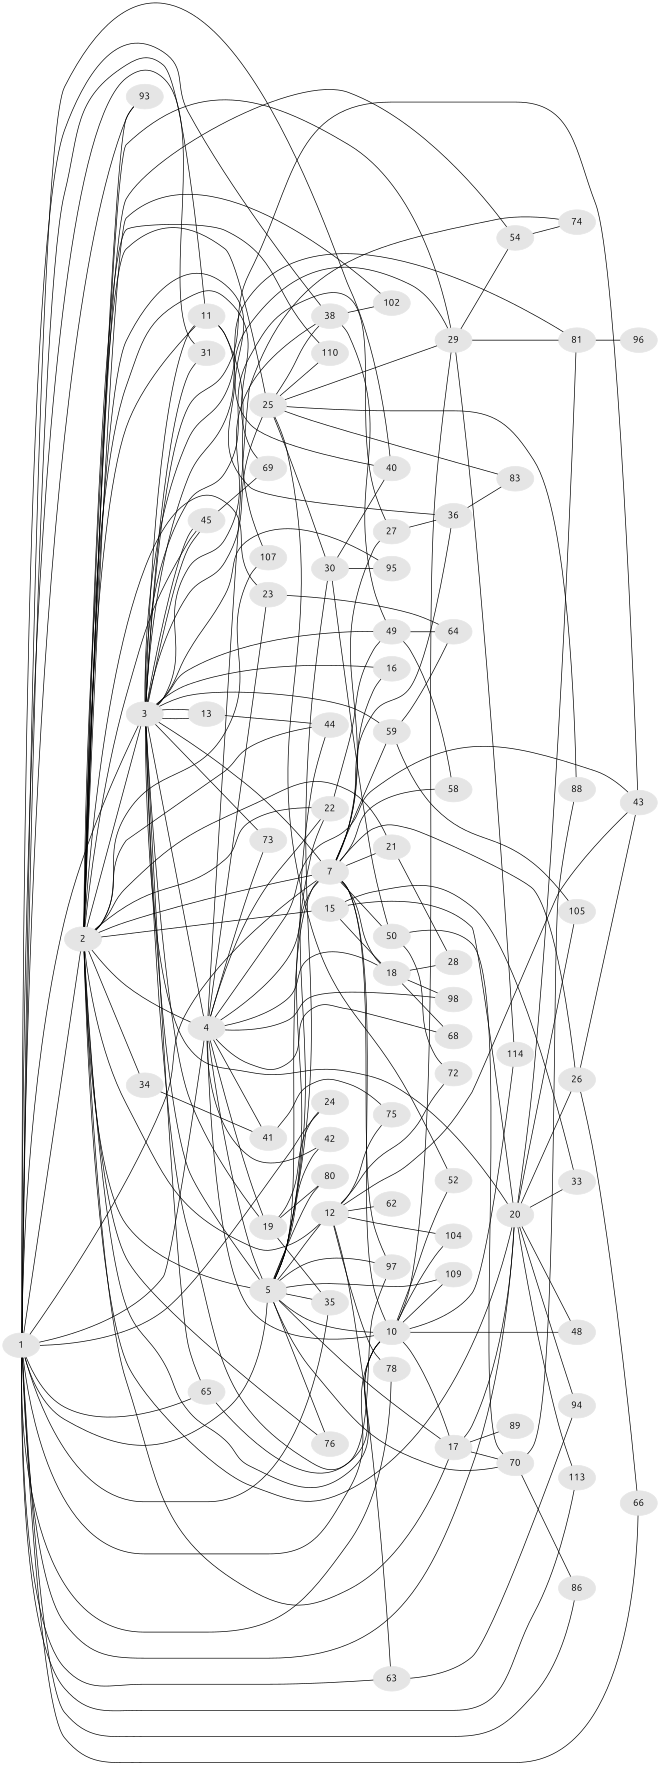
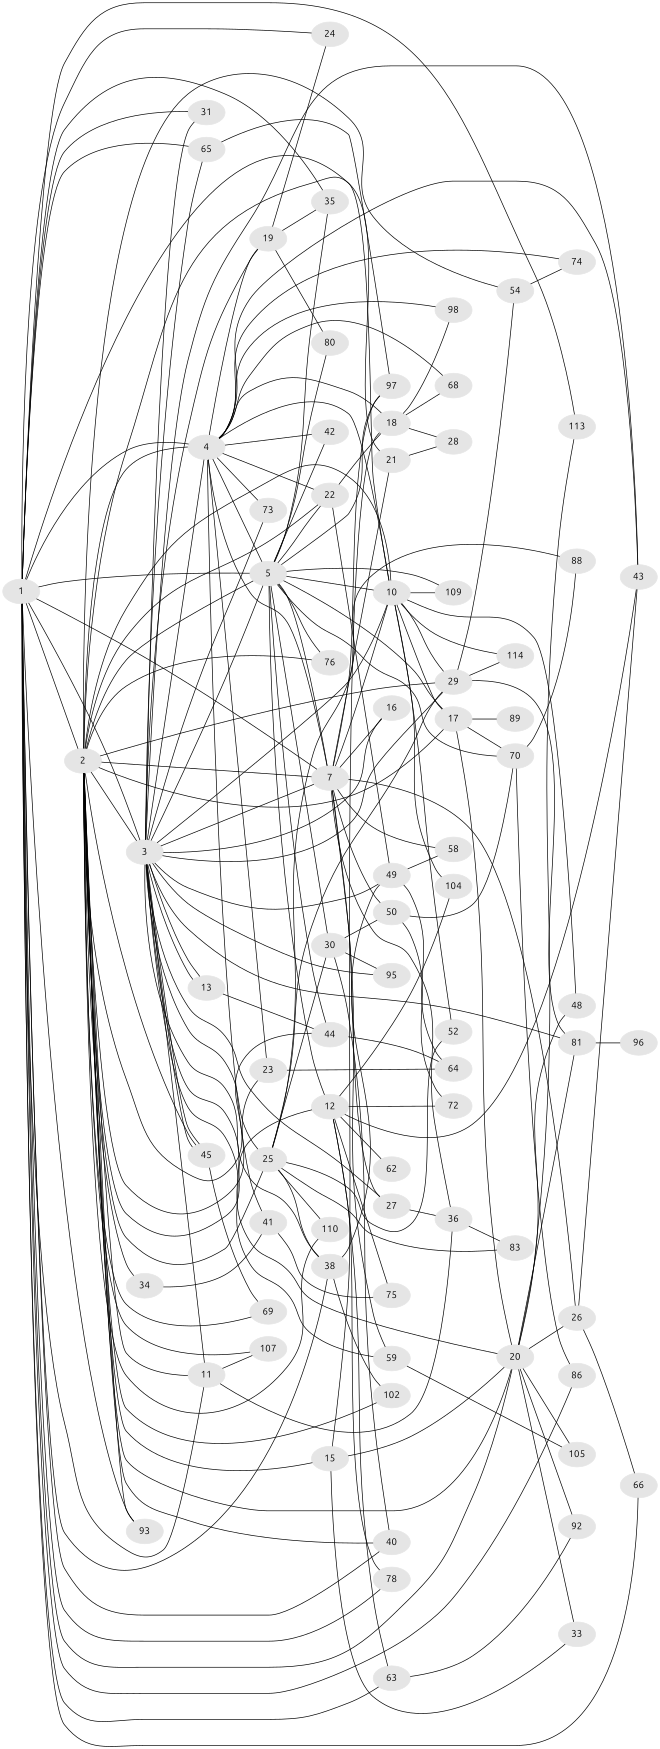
(423, 689) -> (395, 1045)
(364, 936) -> (355, 464)
(577, 1406) -> (577, 1527)
